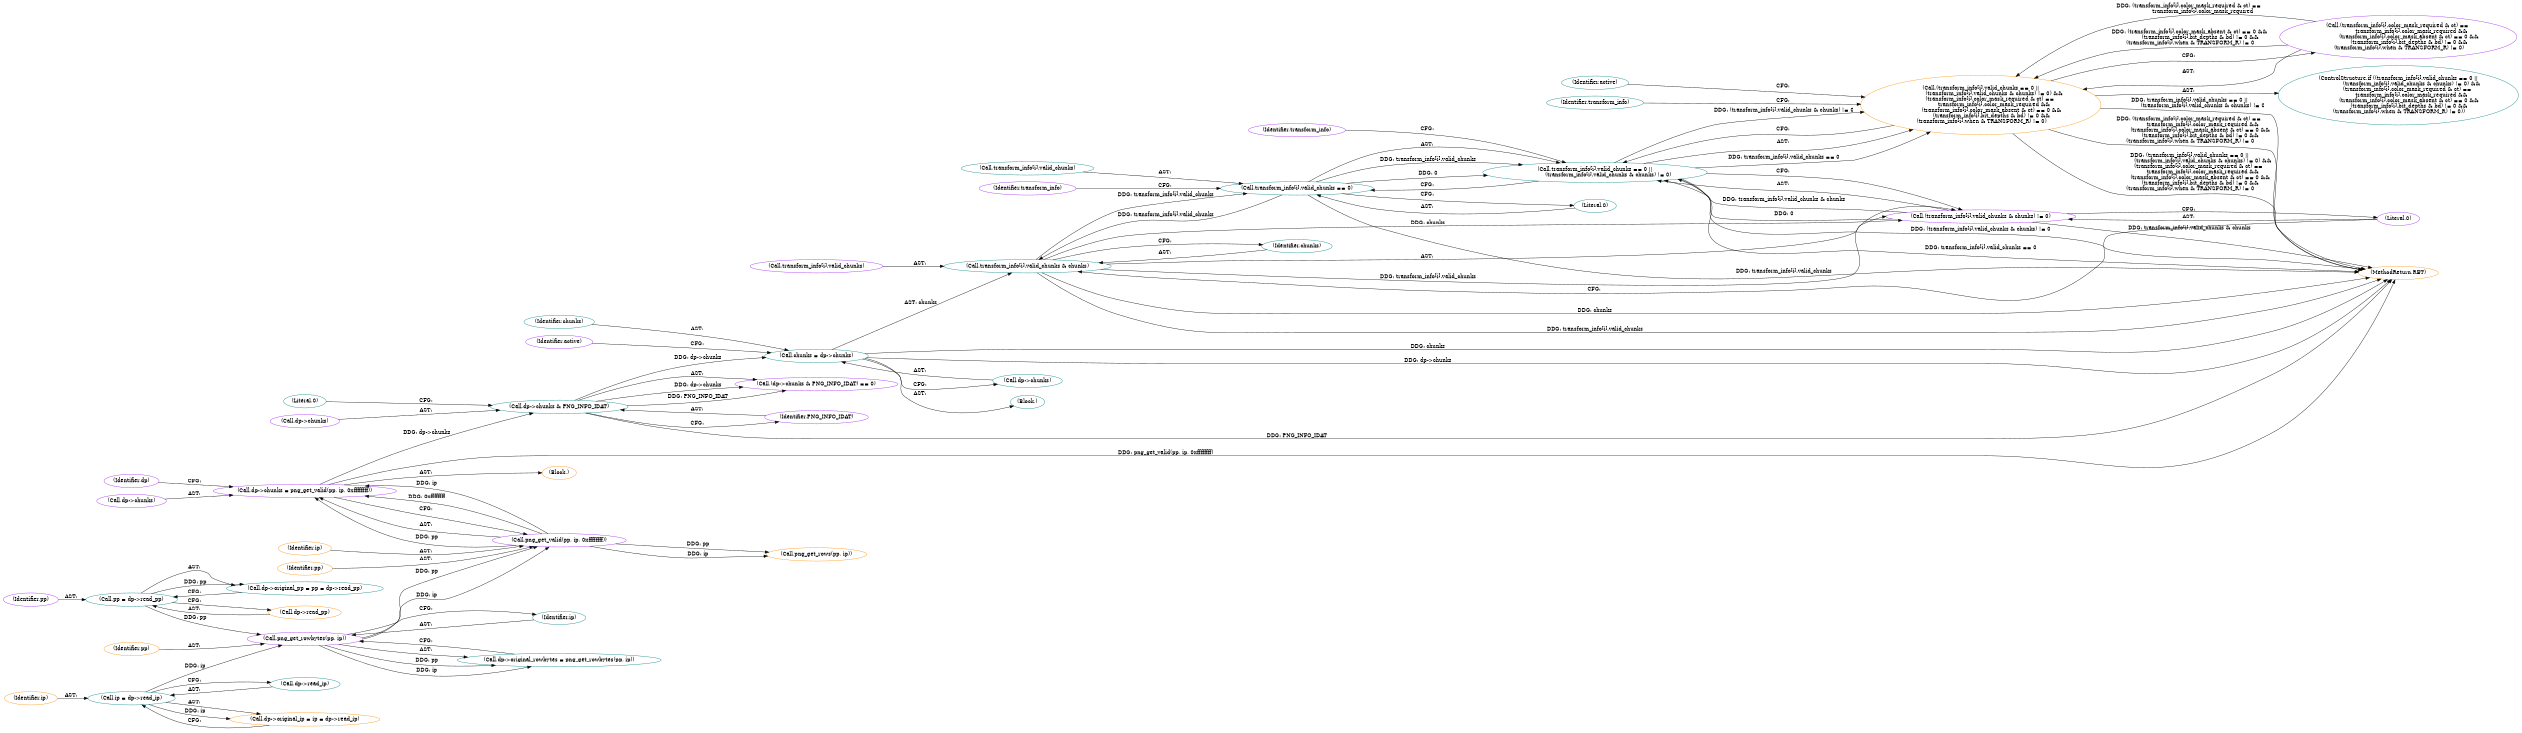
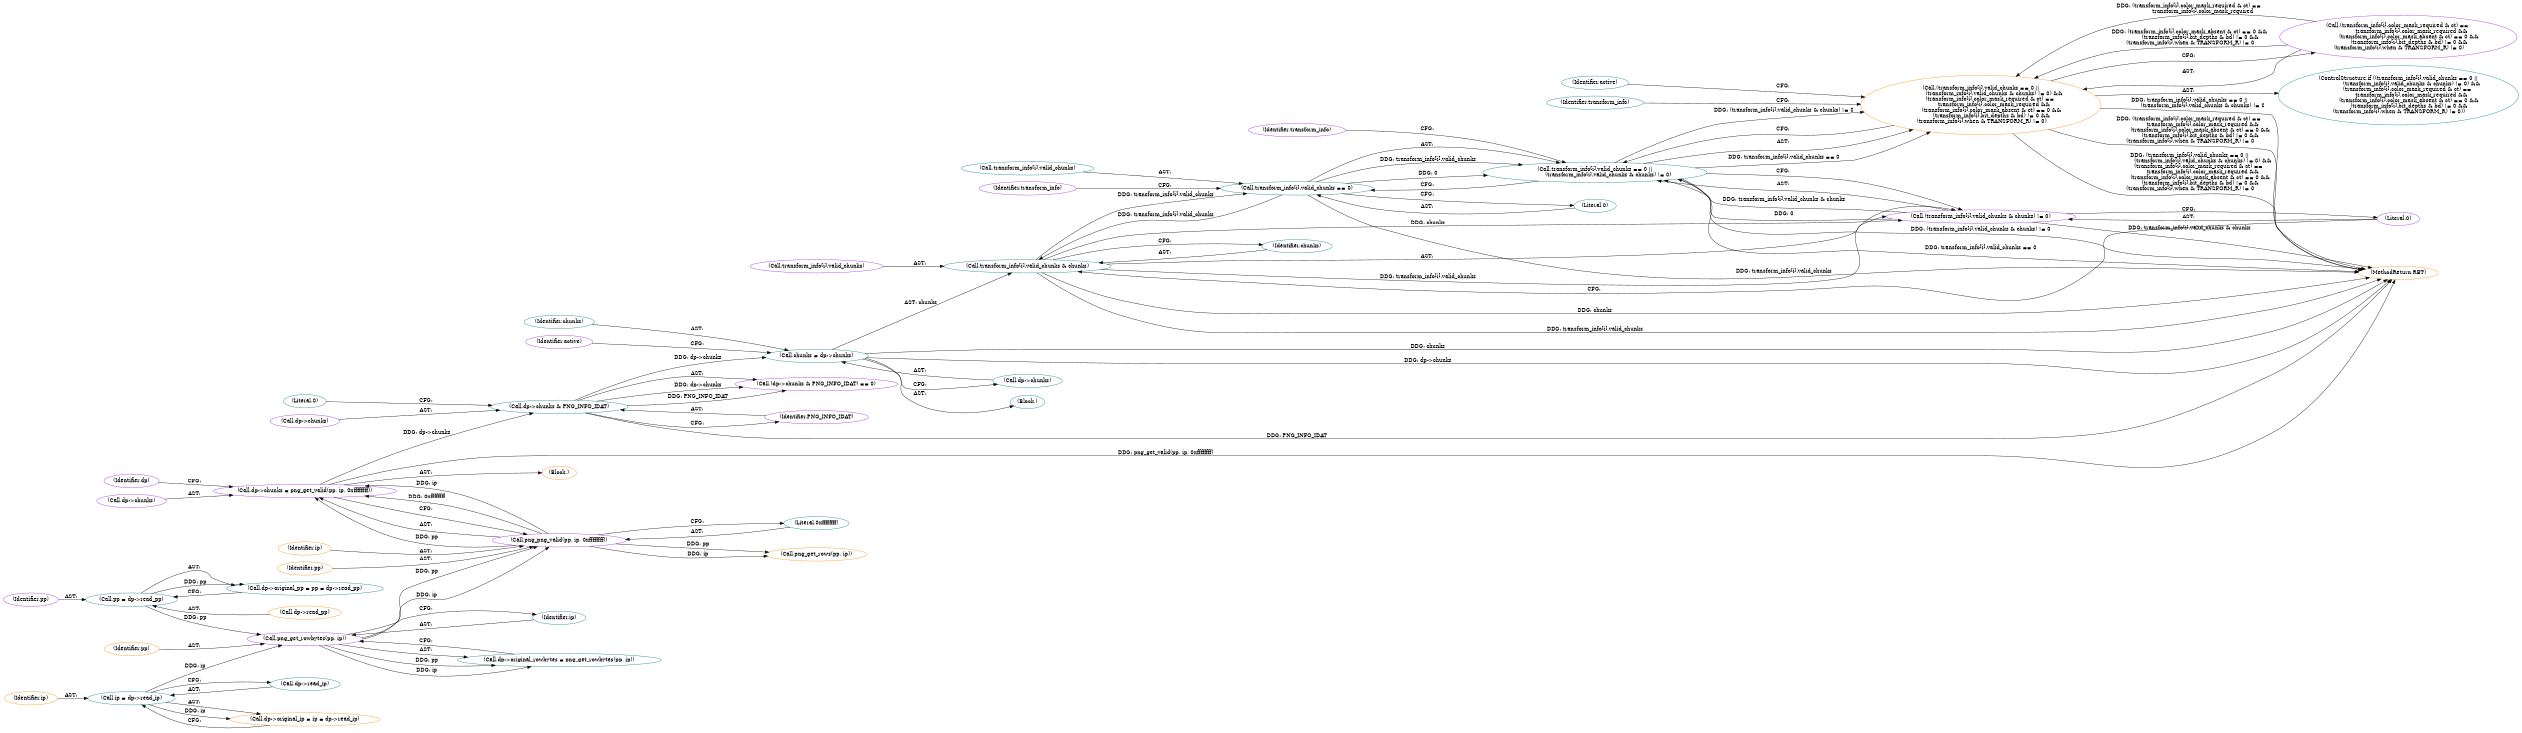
none -> (816, 523)
(559, 540) -> (559, 540)
(220, 606) -> none
